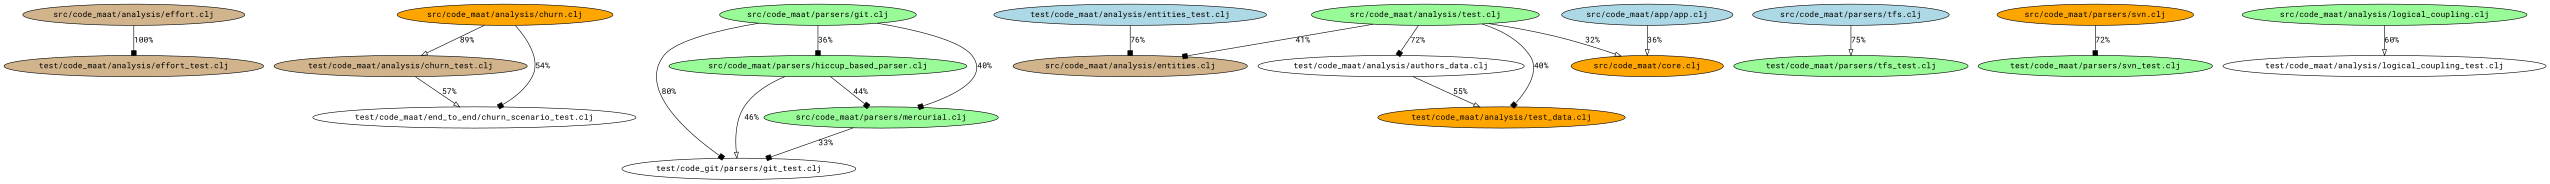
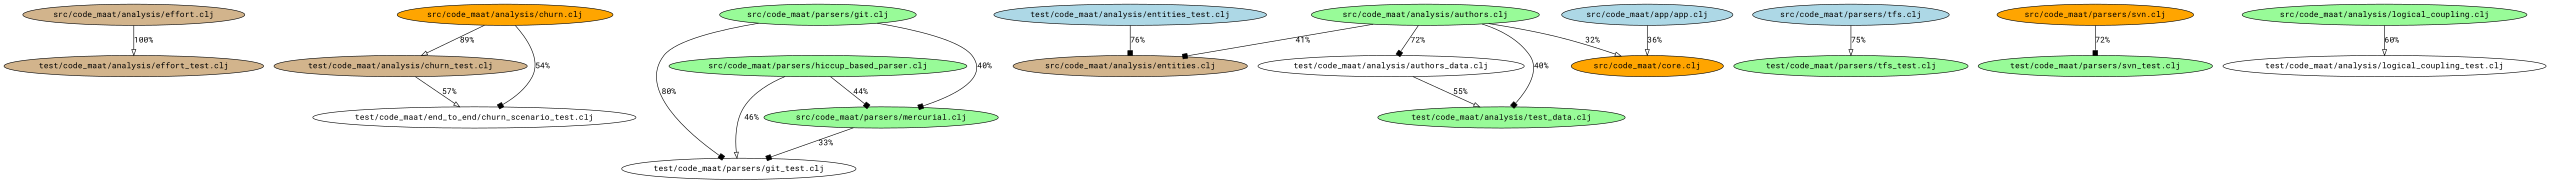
(1425, 15) -> (1425, 15)
(134, 37) -> (134, 37)
(818, 37) -> none
(1501, 117) -> (1501, 117)
(739, 169) -> (739, 169)
